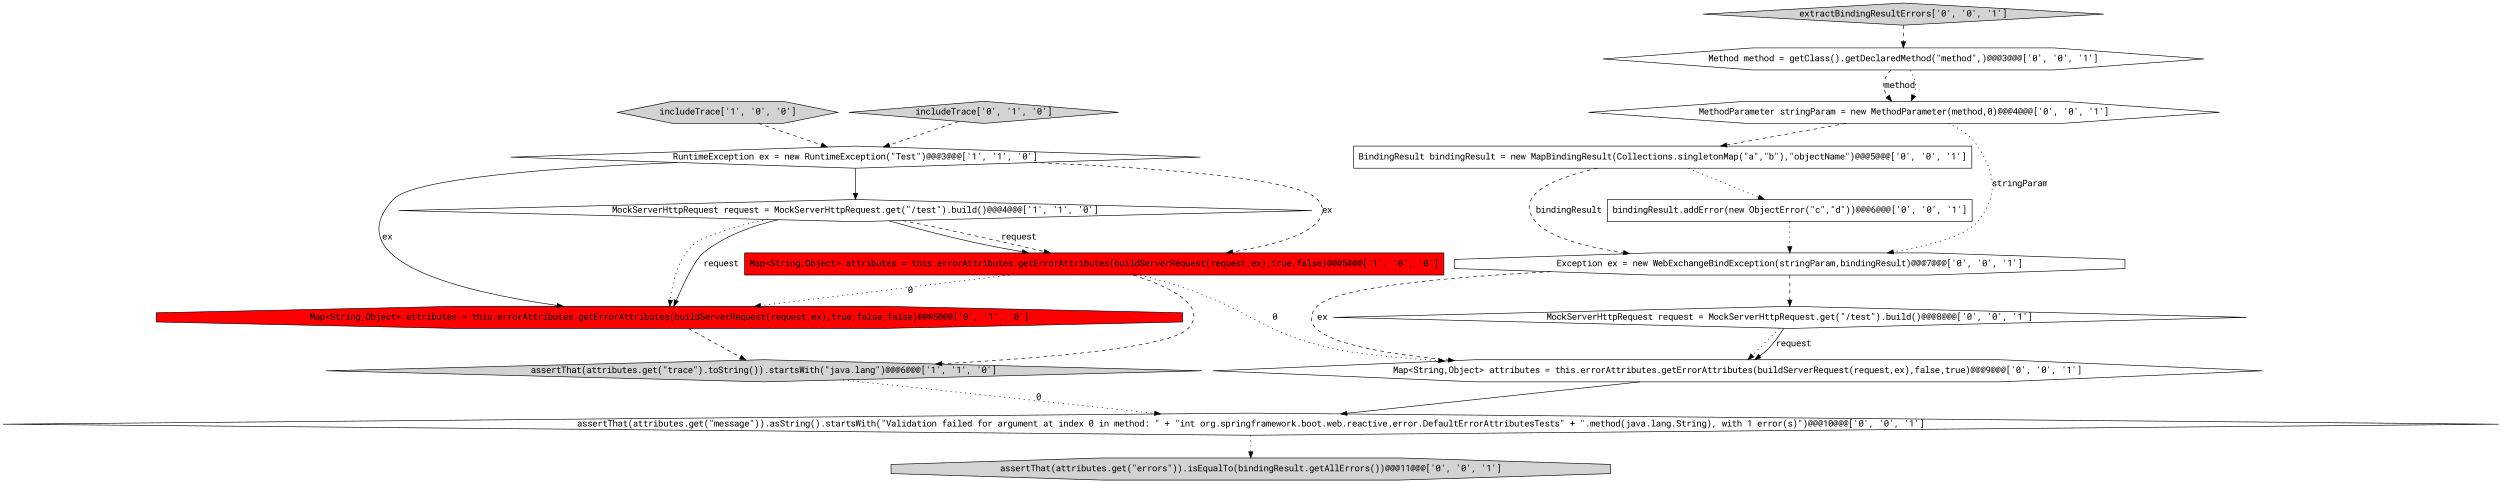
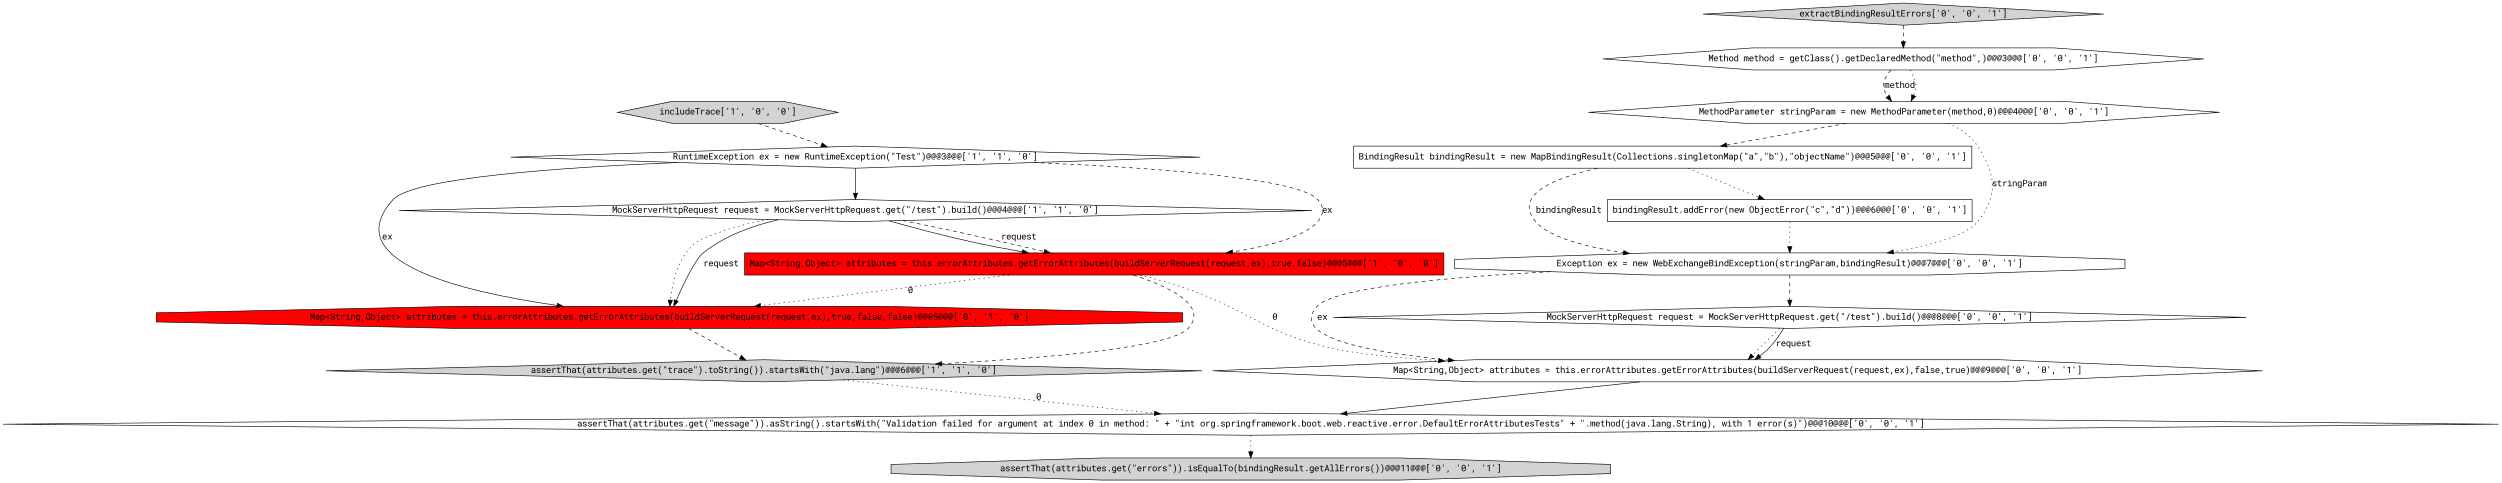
(984, 112) -> none
